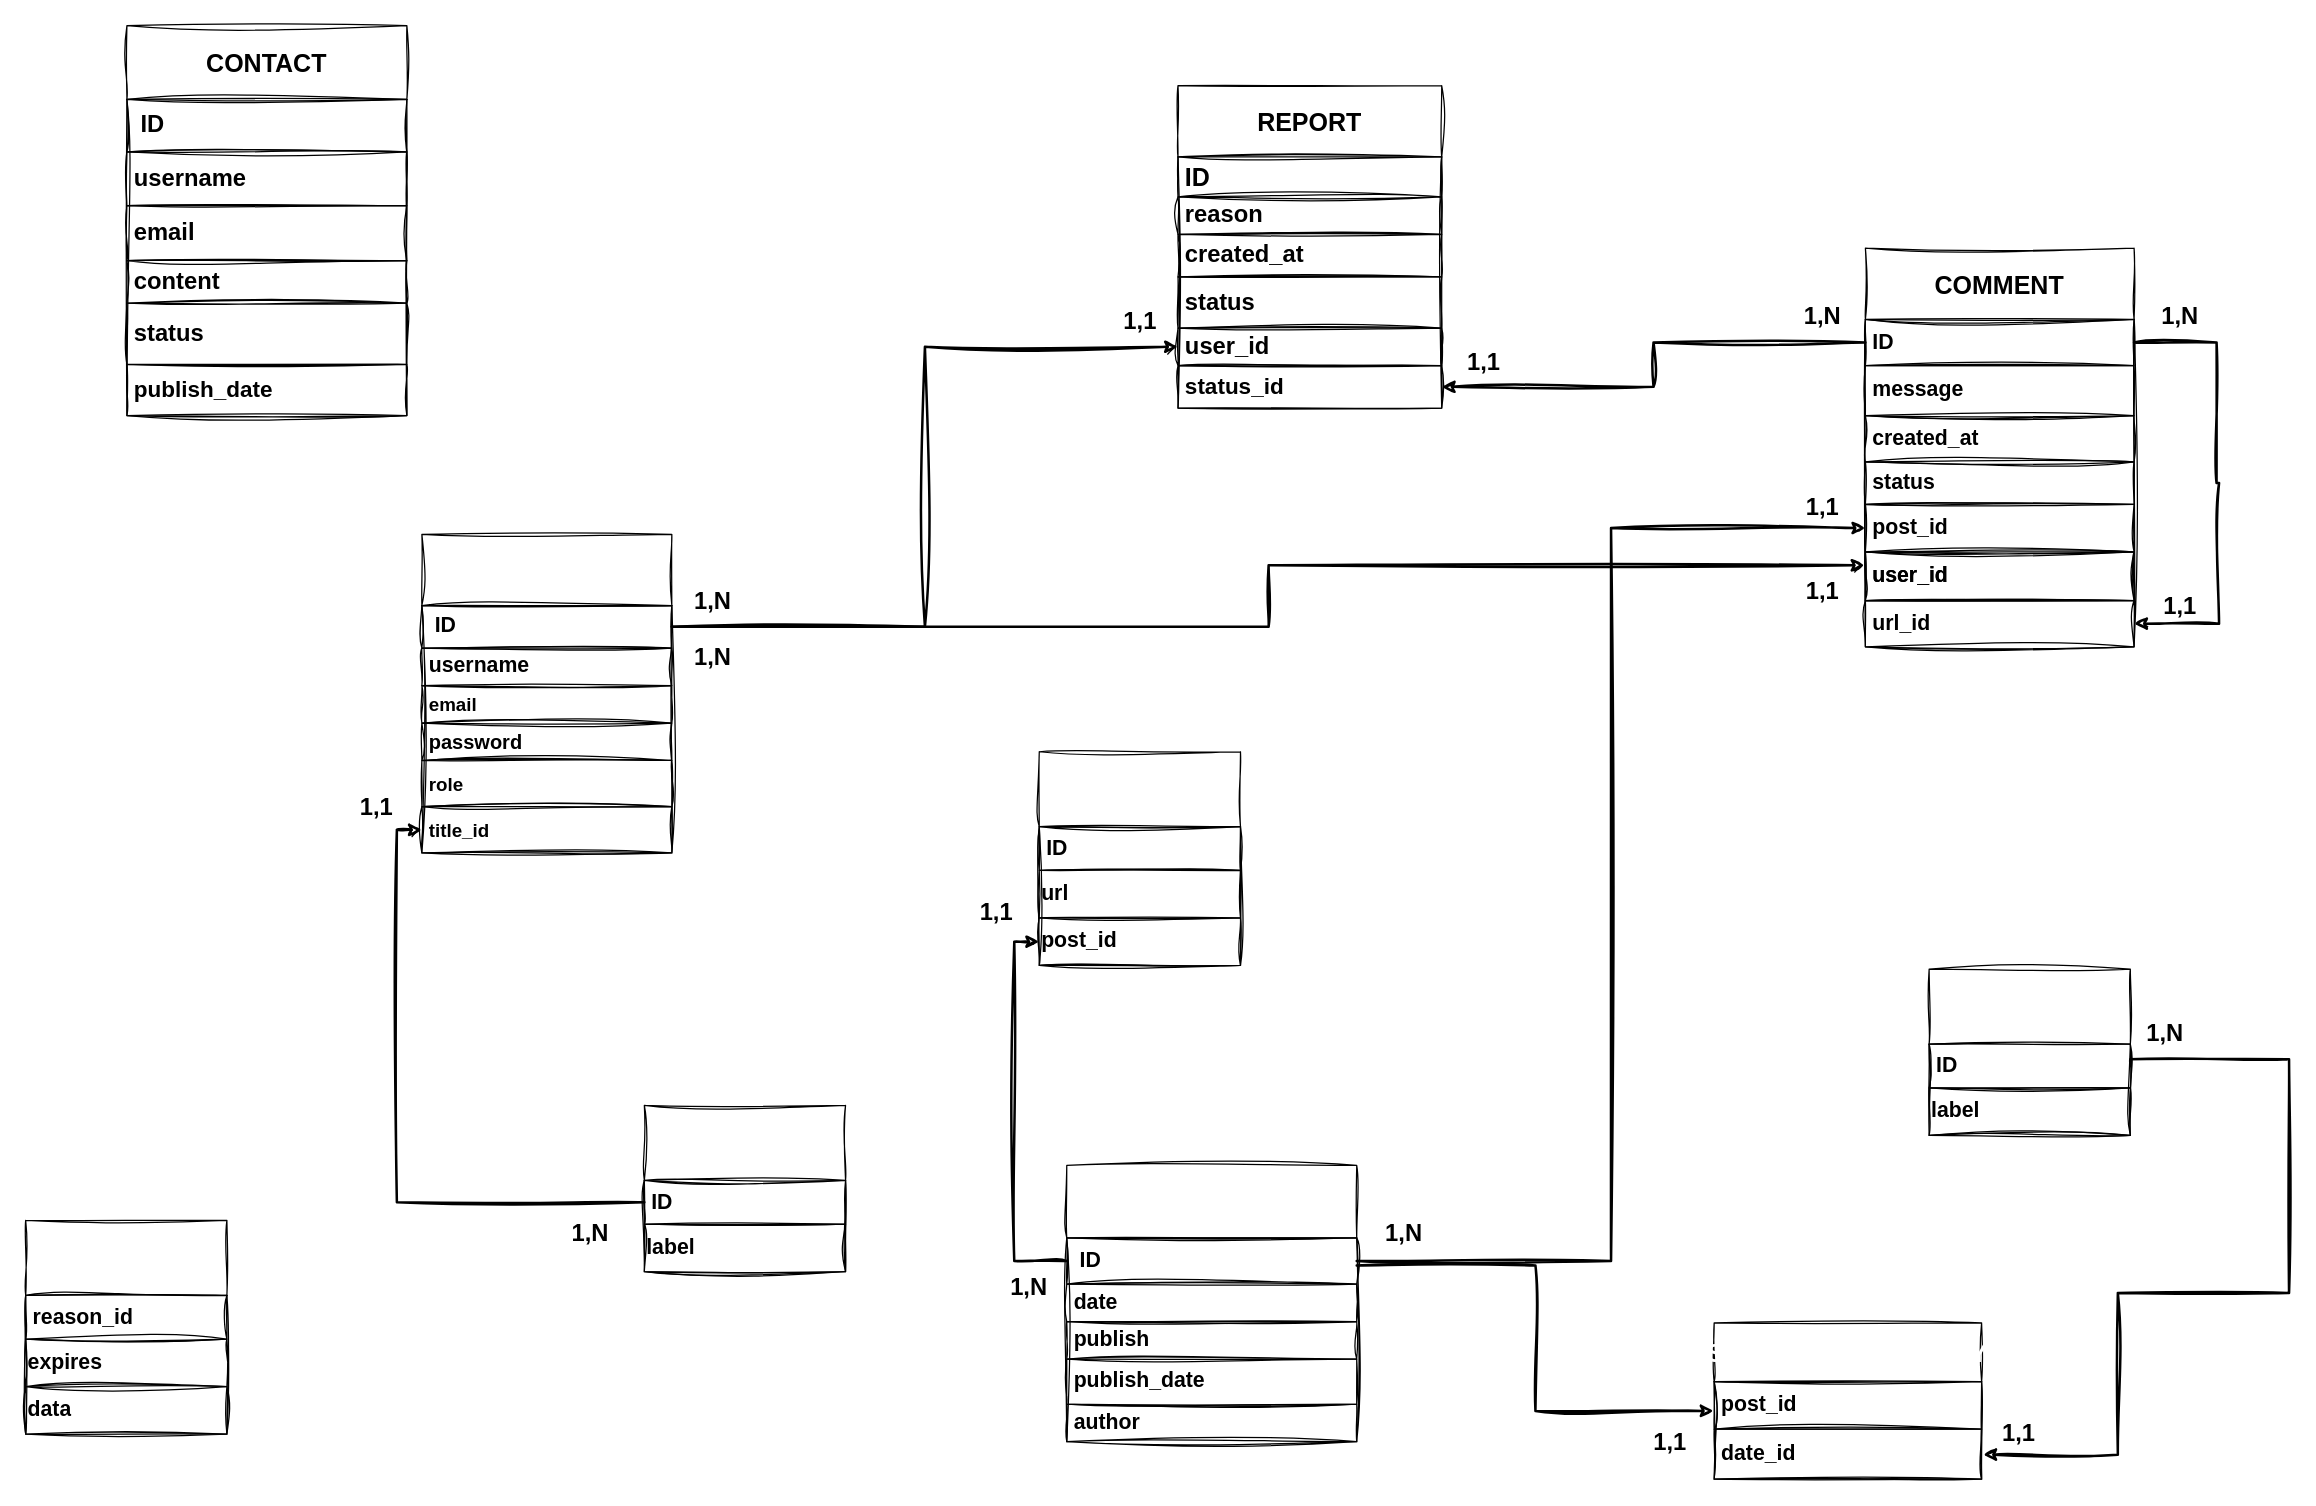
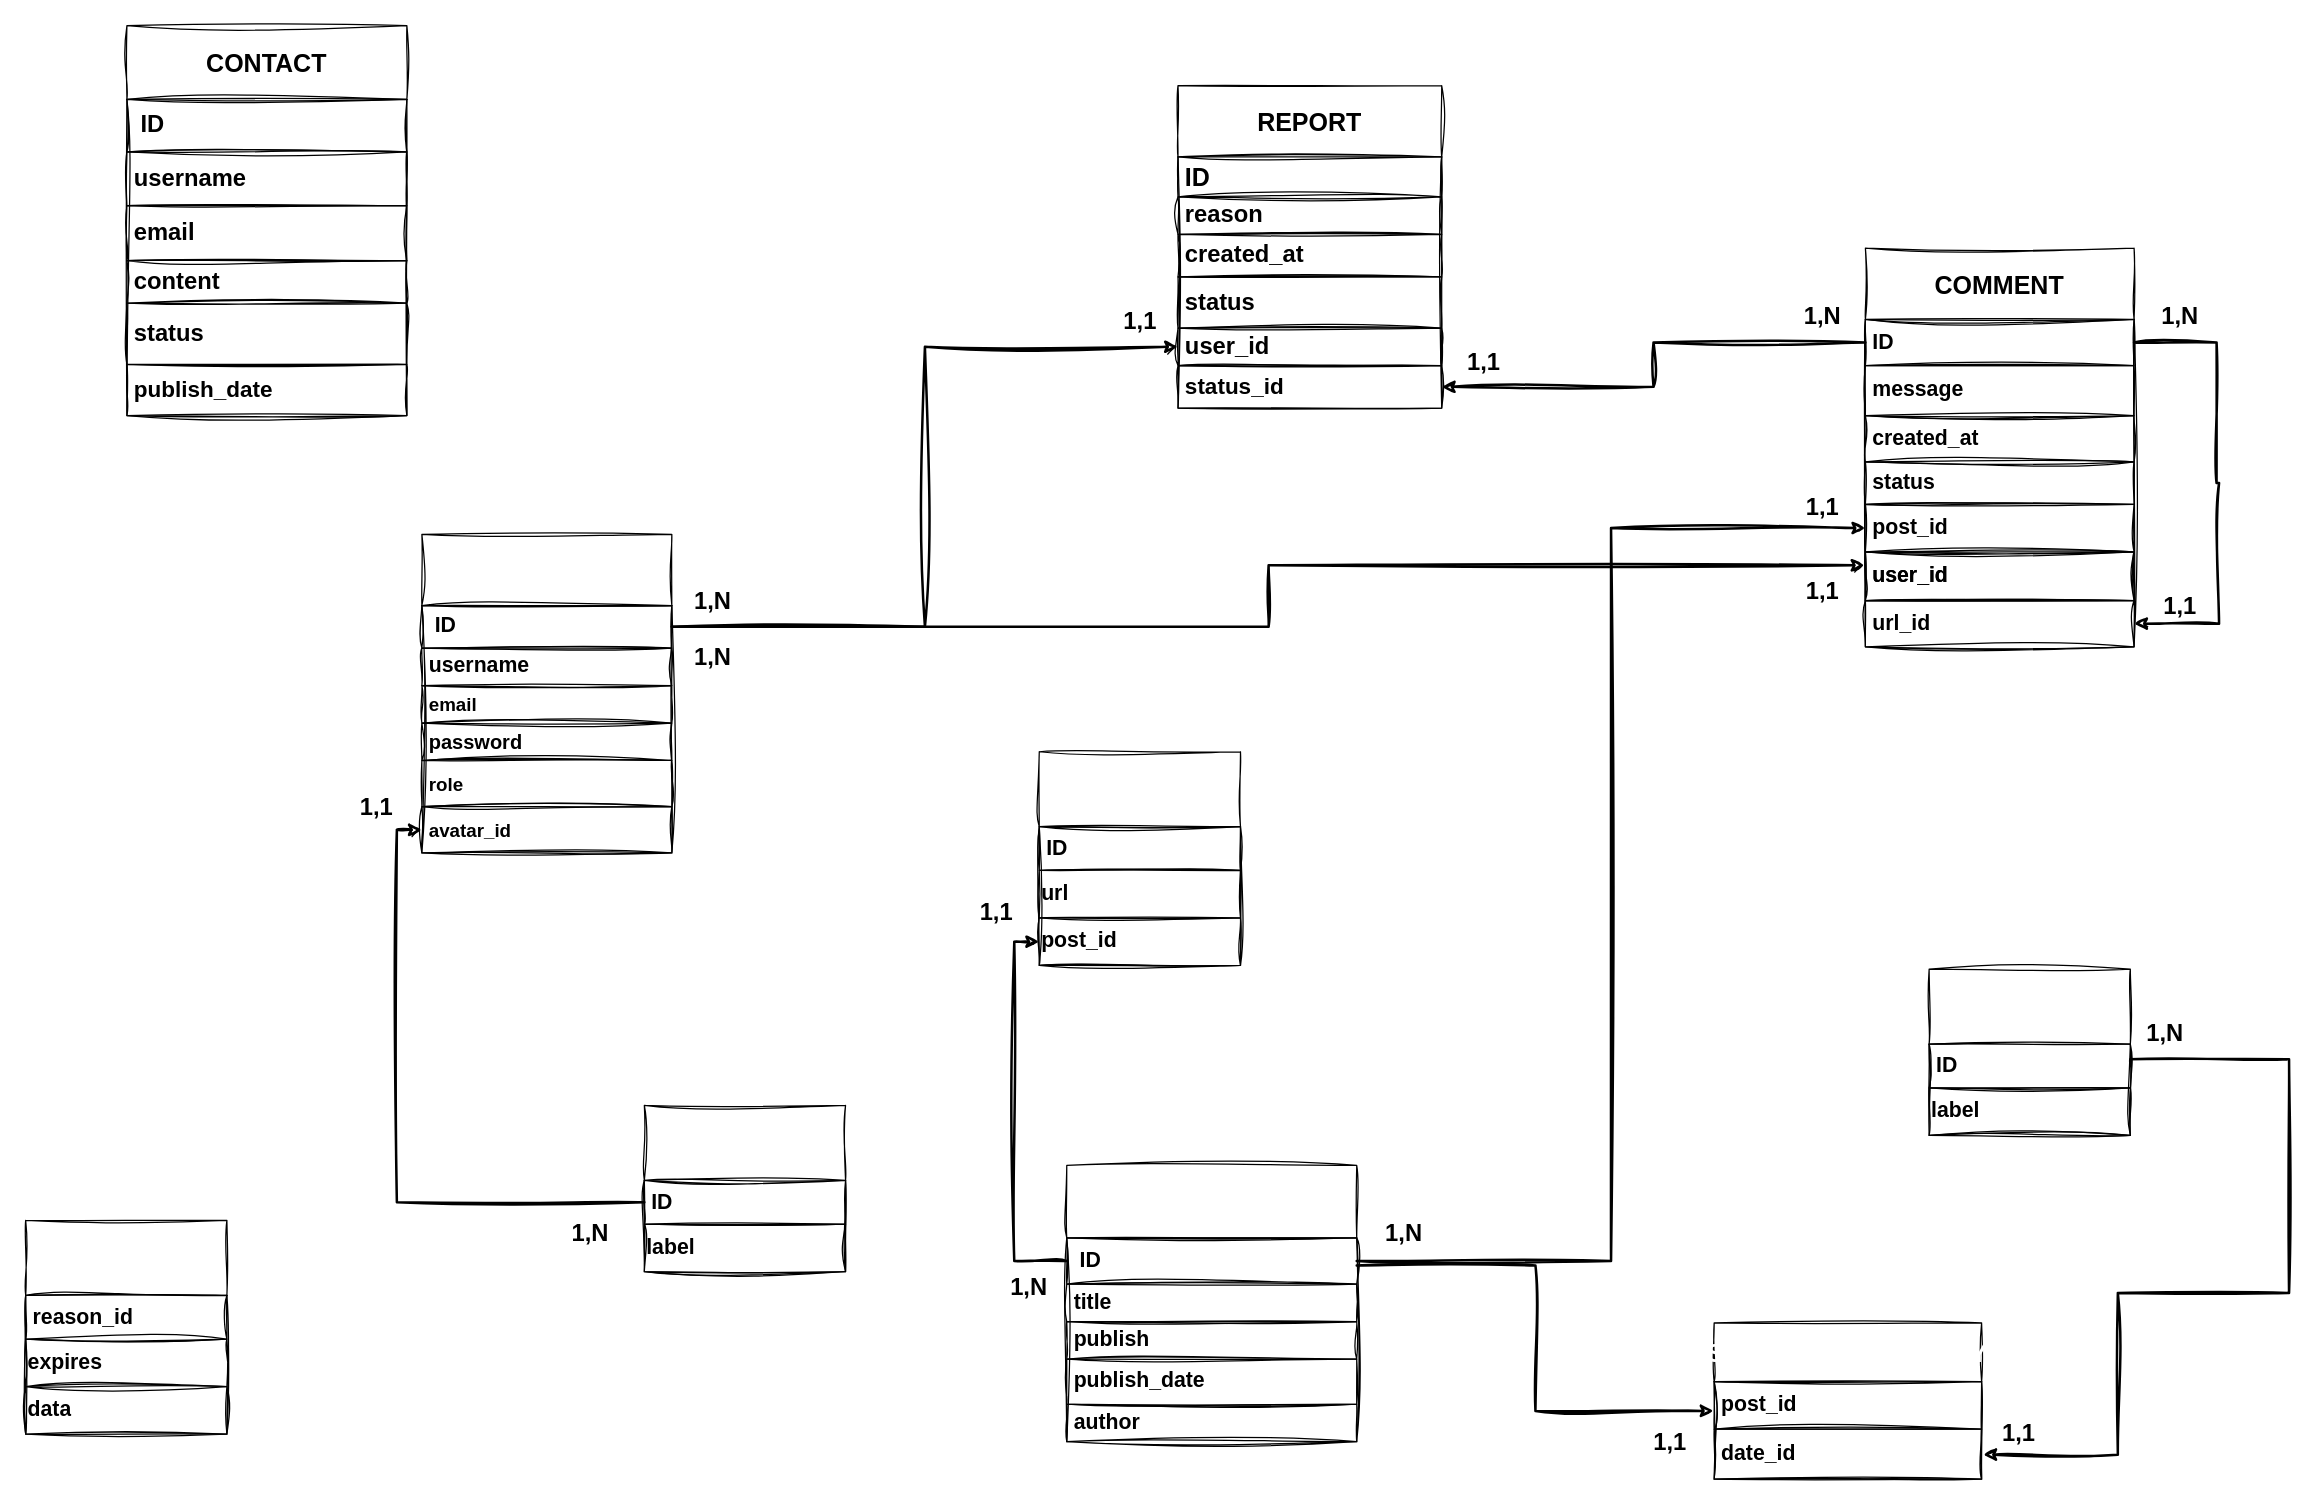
(464, 831) -> (474, 831)
(1098, 1303) -> (1099, 1303)
